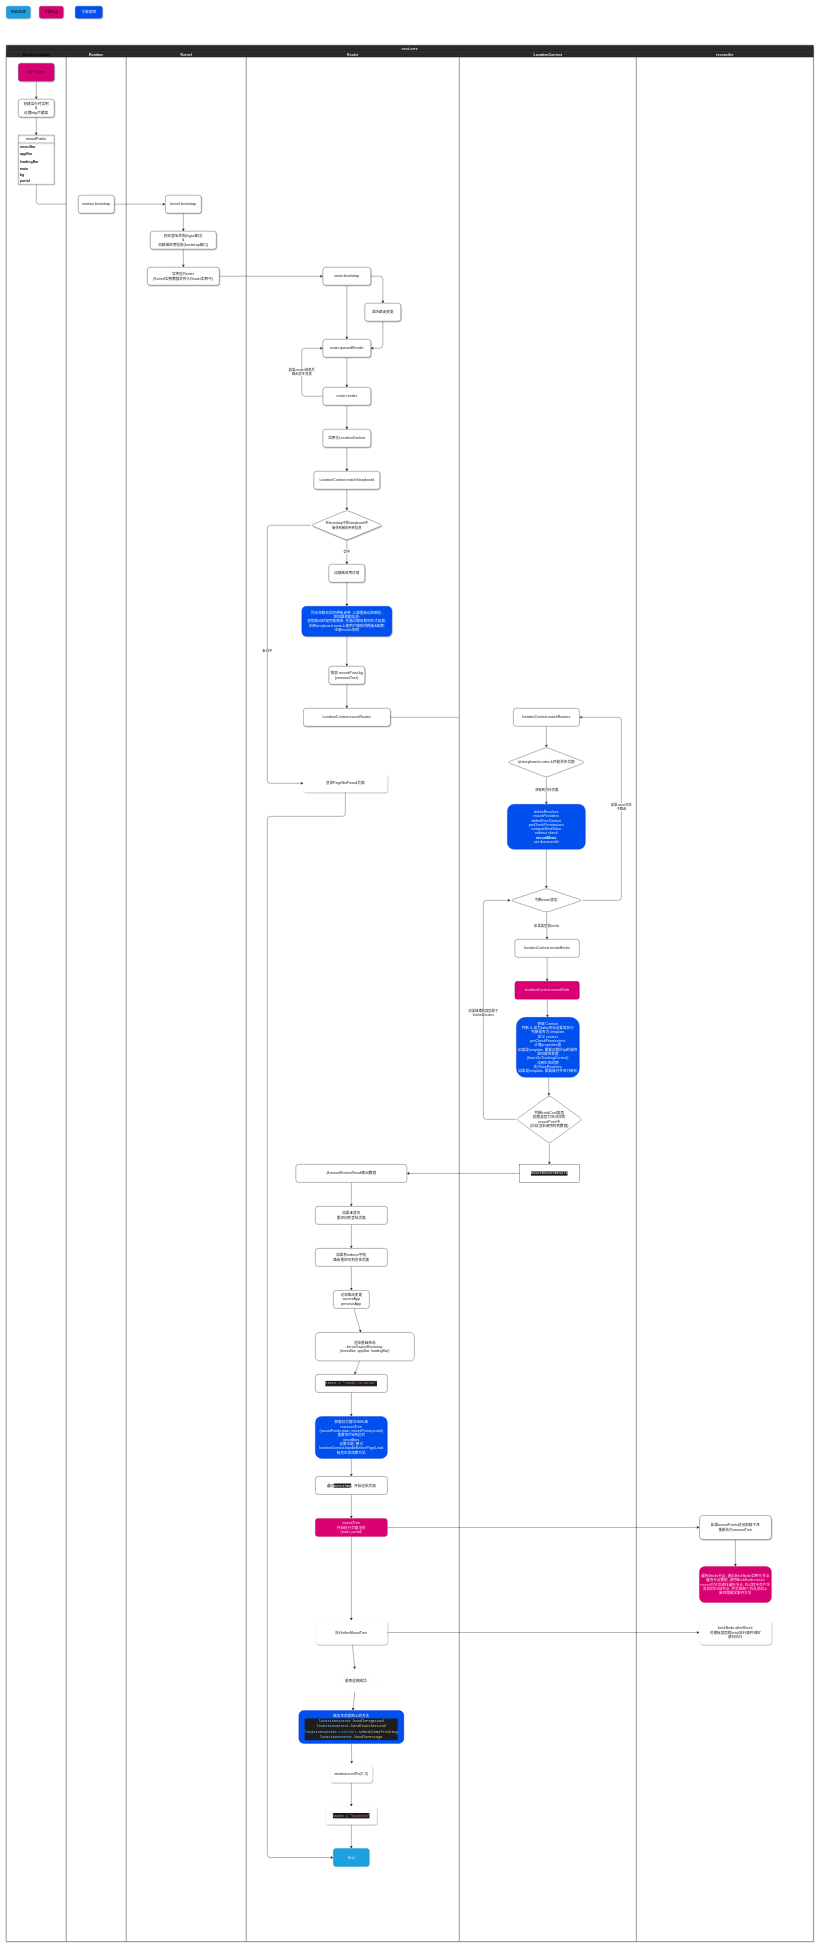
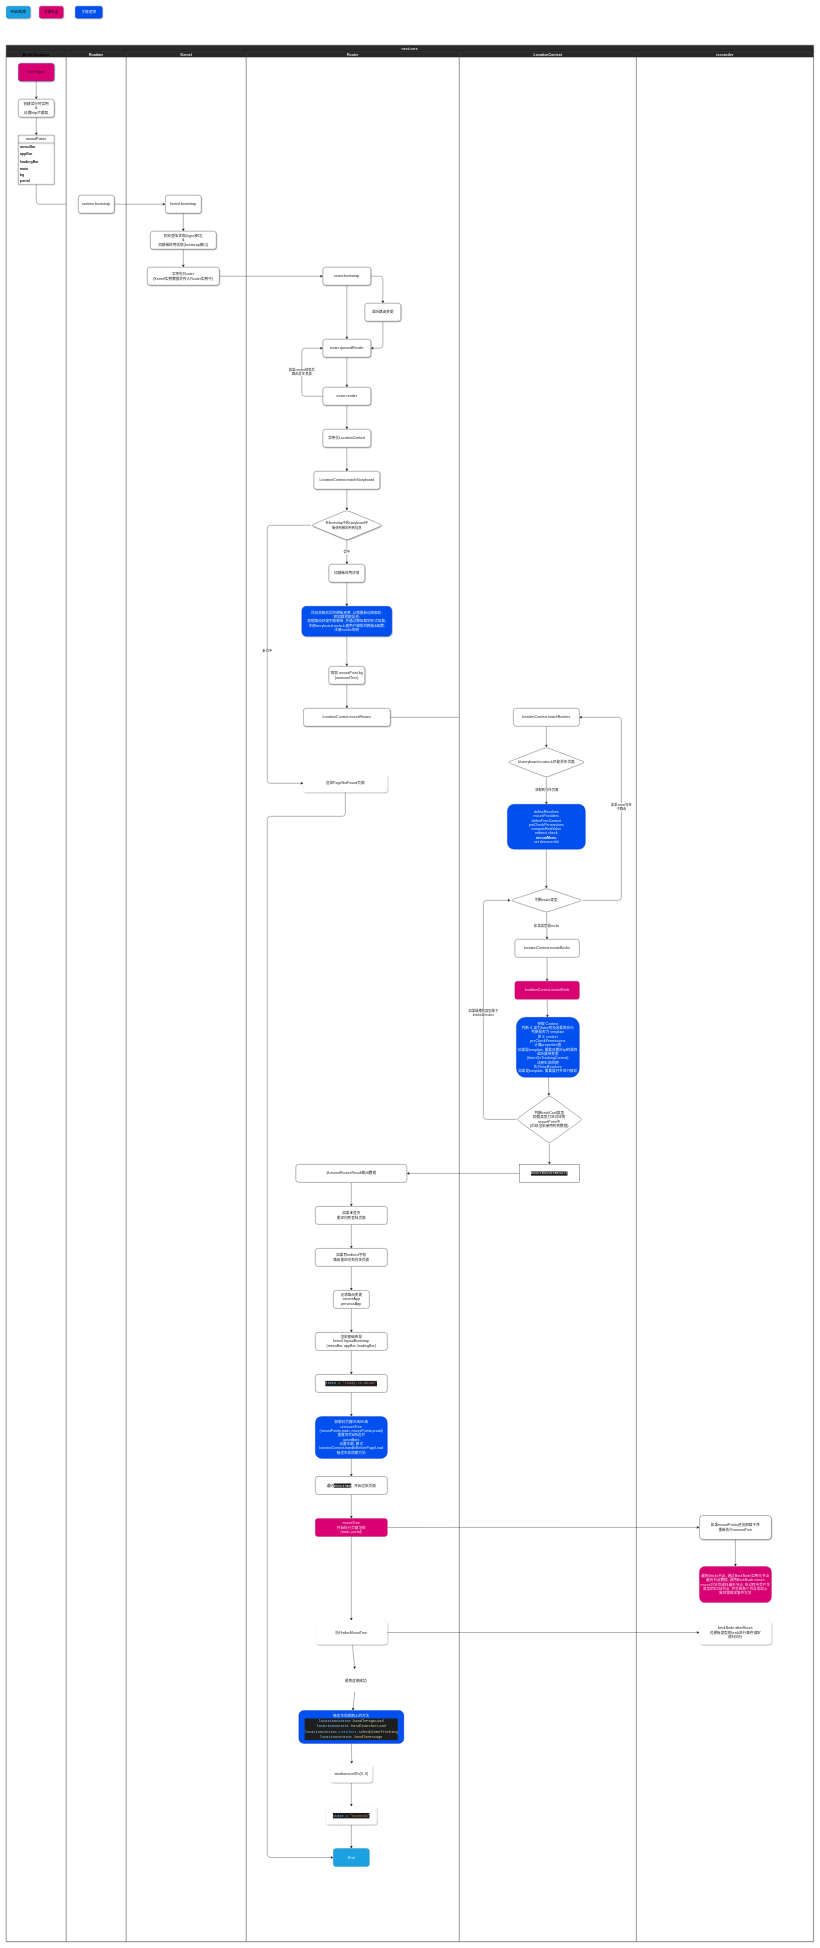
(365, 1346) -> (351, 1341)
